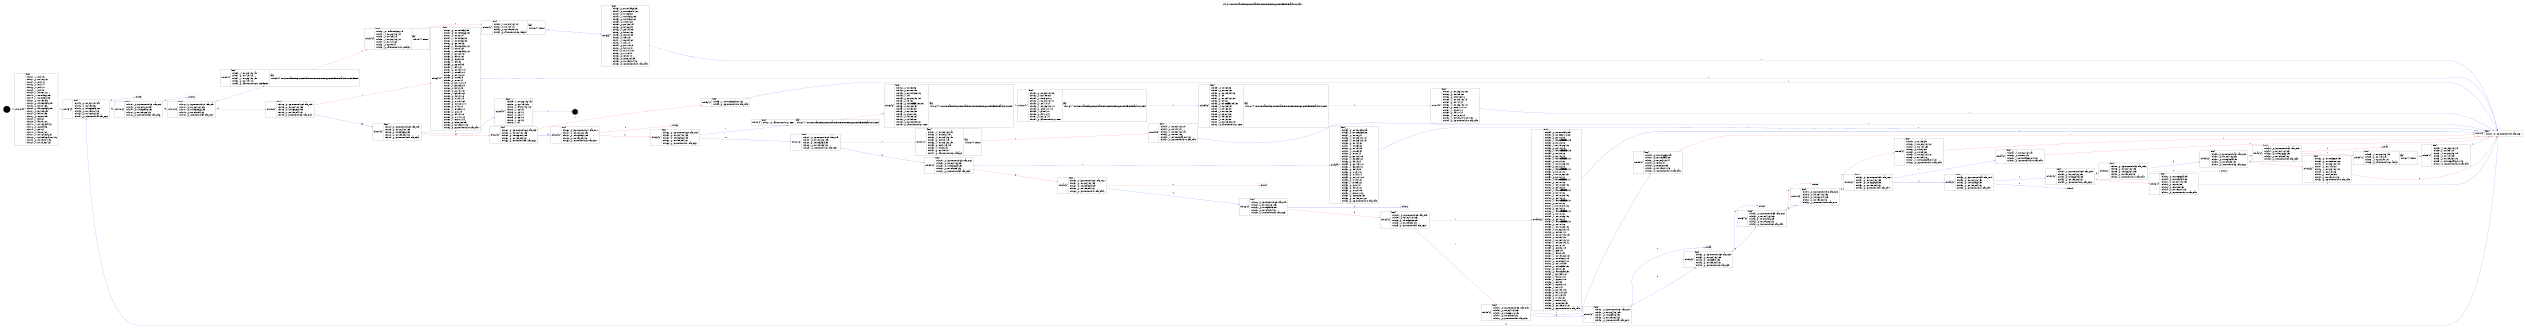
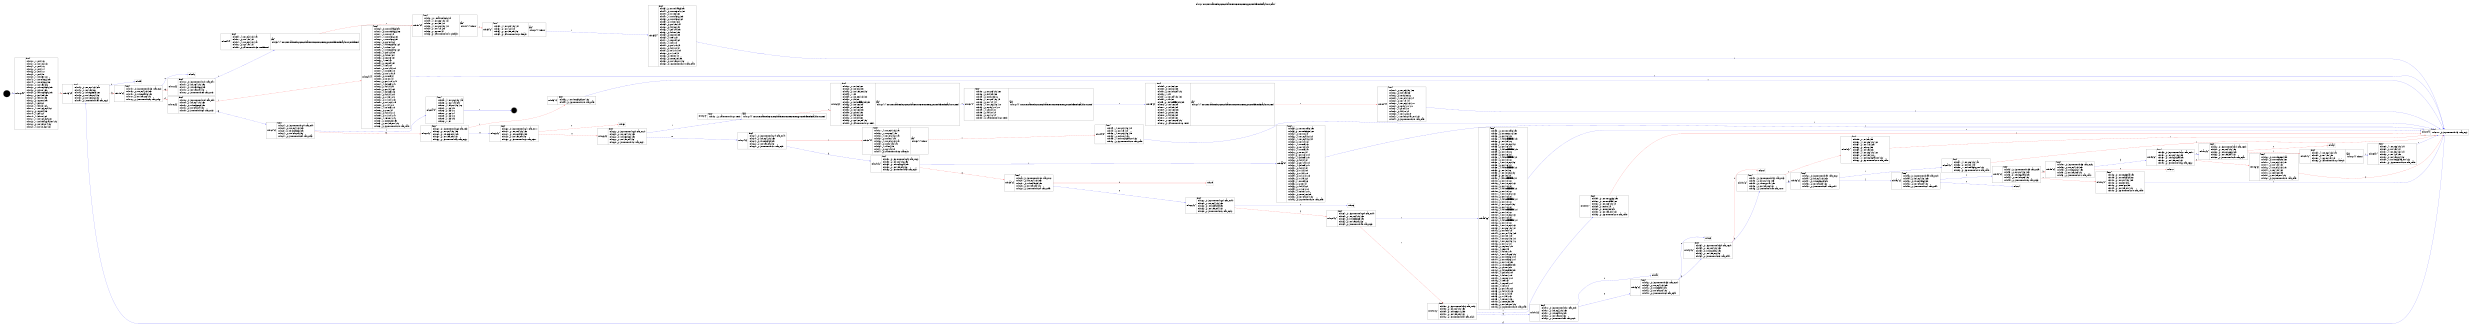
(240, 109) -> (165, 99)
